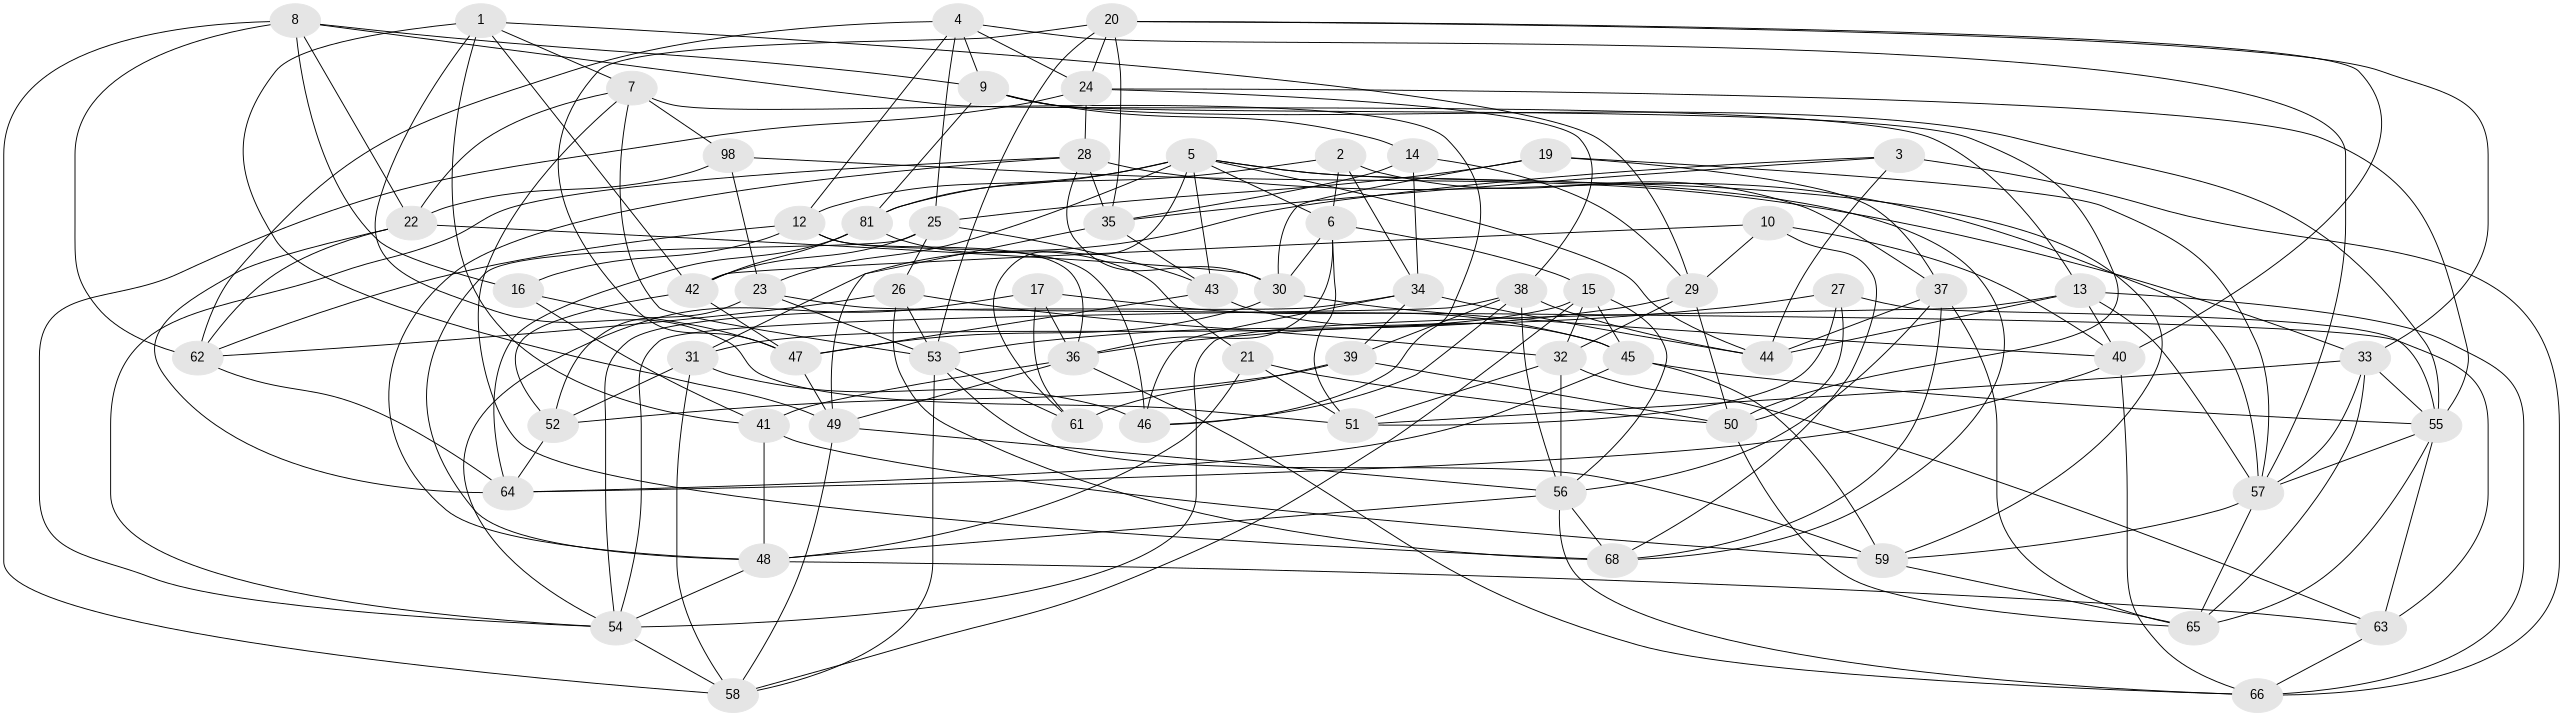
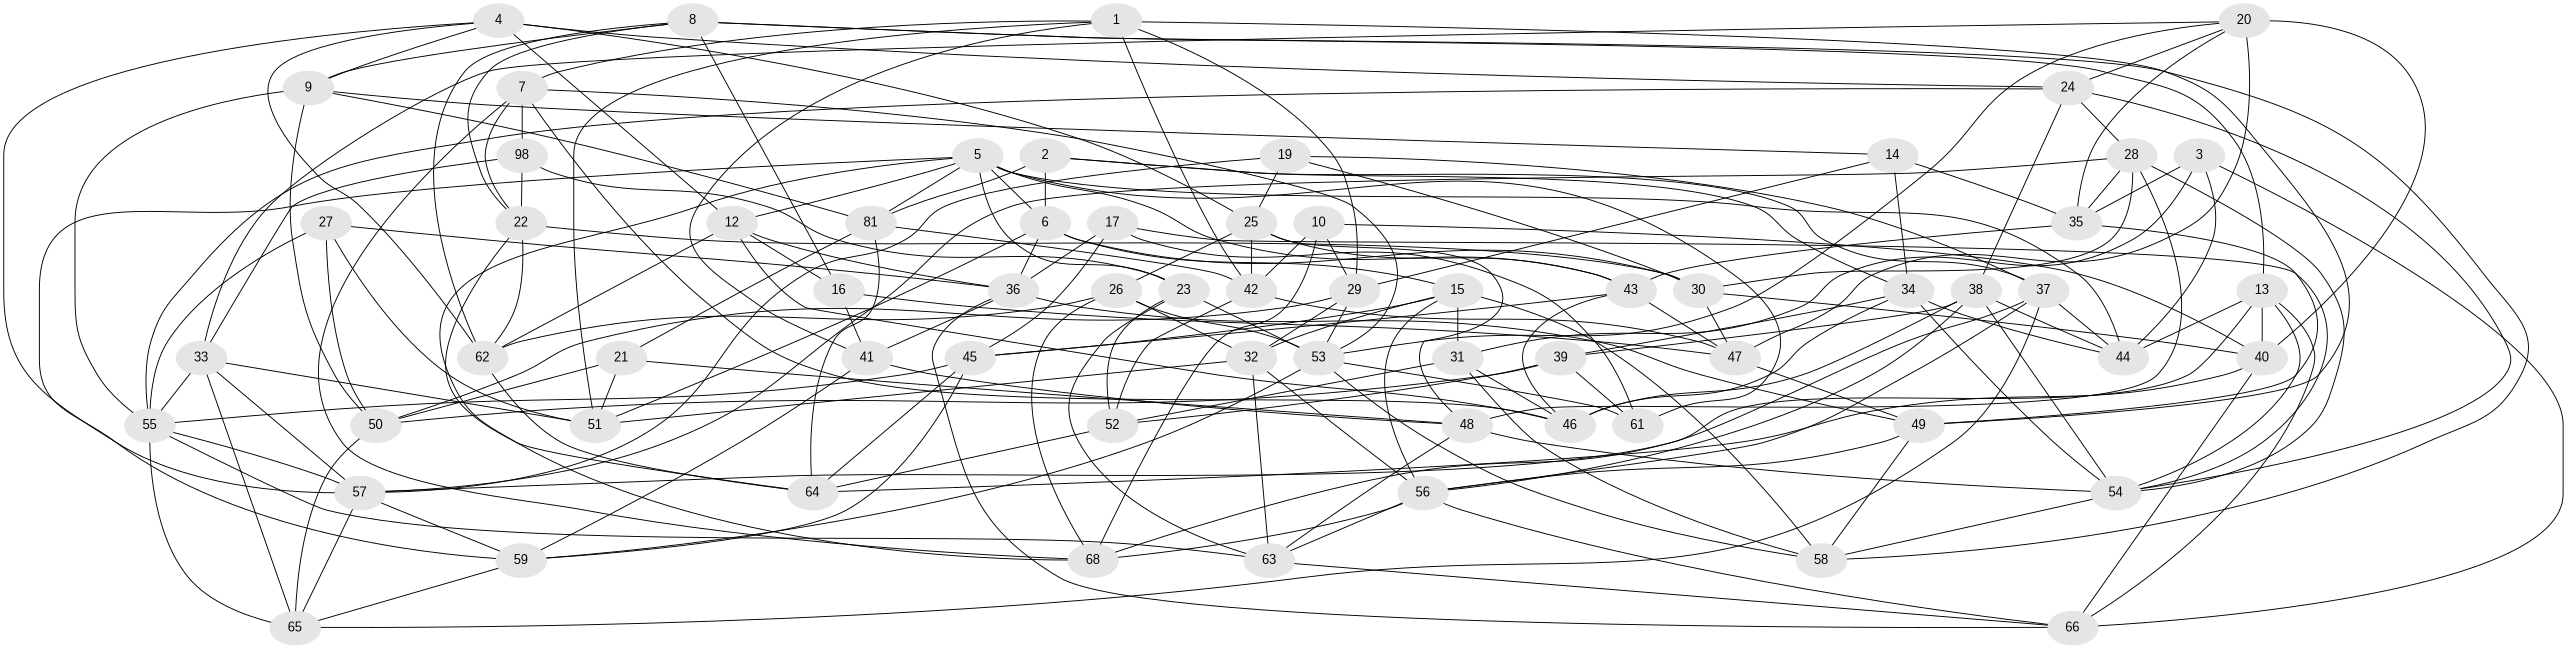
none -> (1540, 327)
(1163, 527) -> (1346, 527)
